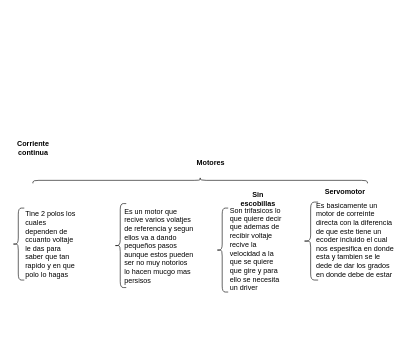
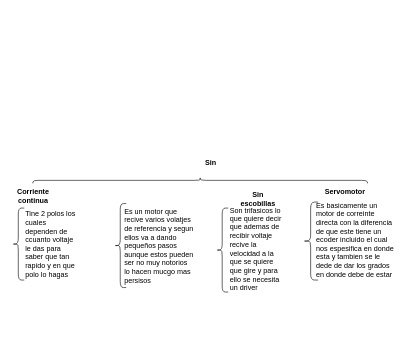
(33, 148) -> (33, 196)
(211, 163) -> (211, 163)
